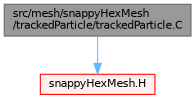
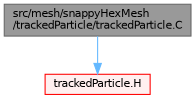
(98, 84) -> (98, 84)
